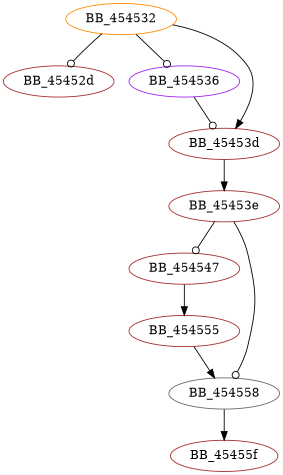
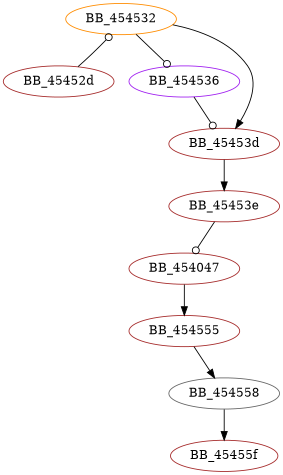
(87, 47) -> (92, 54)
(184, 269) -> (184, 269)
(255, 296) -> none
